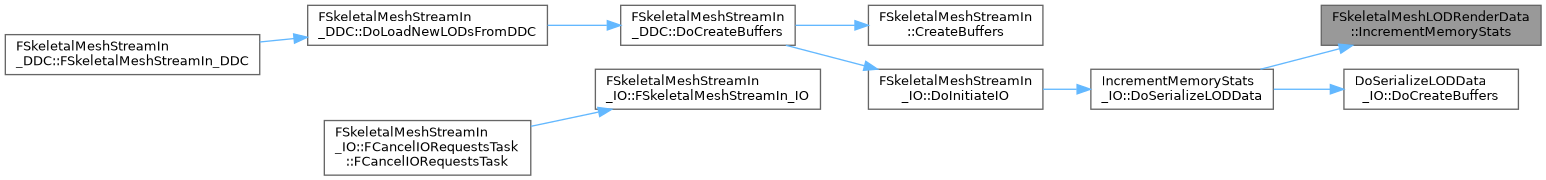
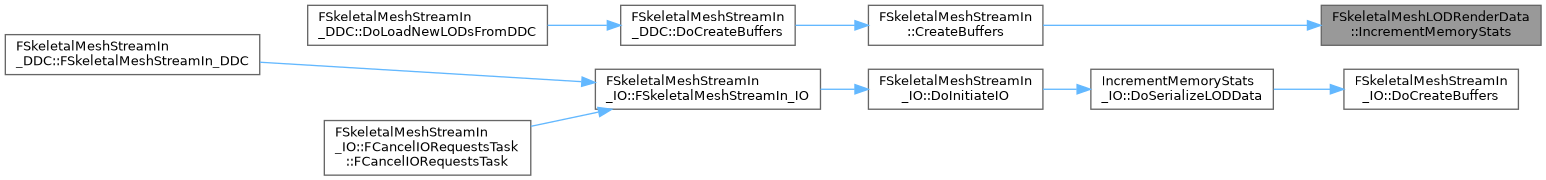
(277, 40) -> (421, 72)
(825, 56) -> (838, 89)
(1300, 59) -> (1175, 25)
(1431, 89) -> (1431, 89)
